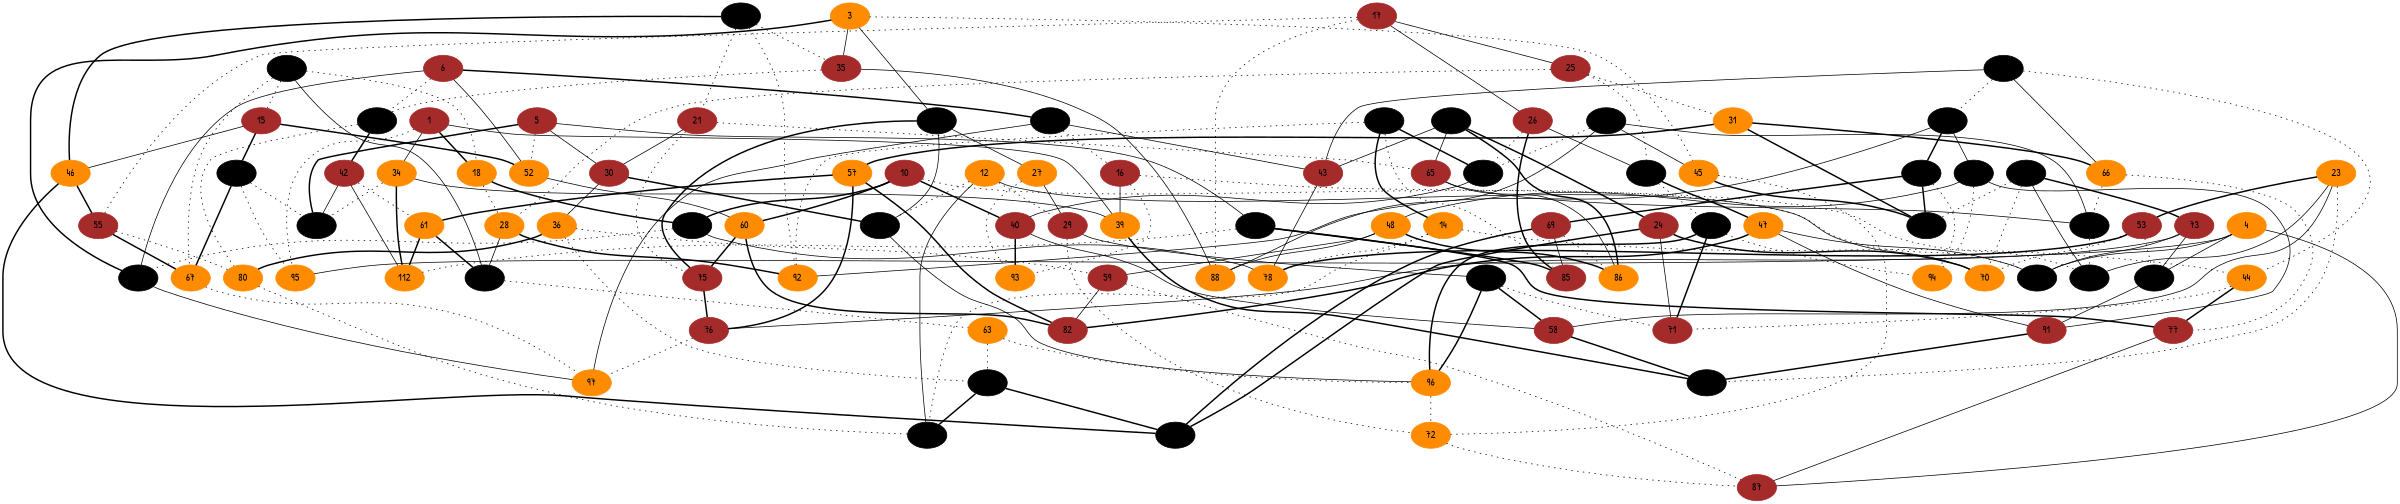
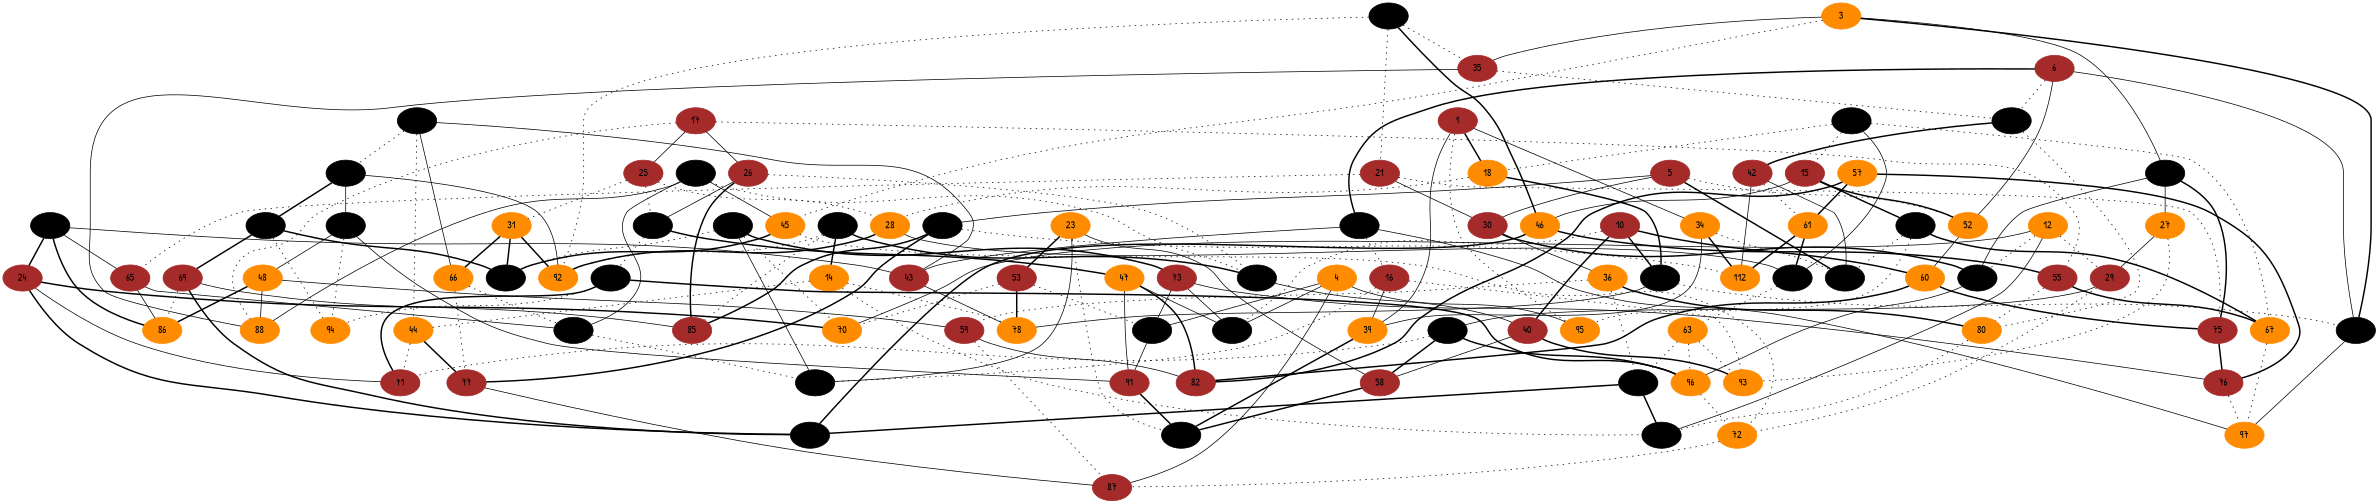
(1290, 137) -> (535, 252)
none -> (1715, 357)
